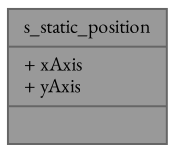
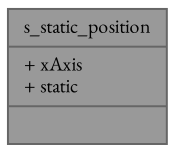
(53, 86) -> (52, 86)
